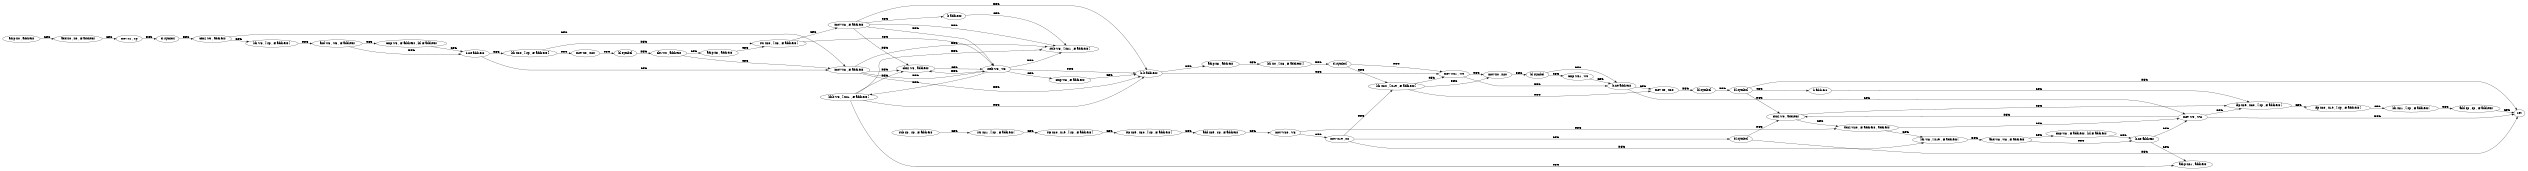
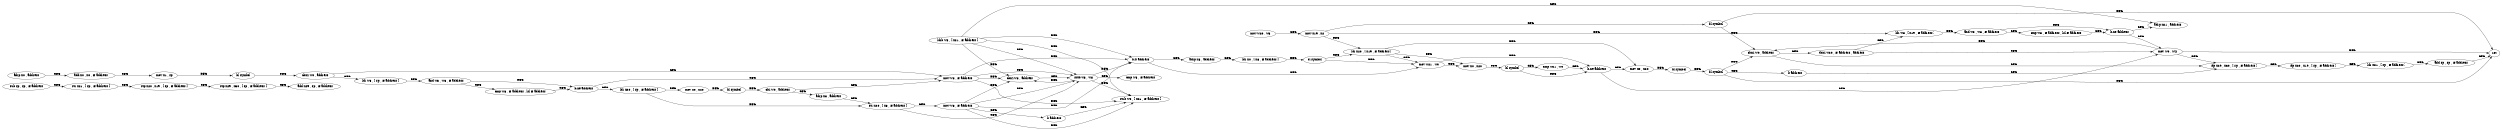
(1111, 77) -> none
(930, 85) -> (1024, 57)
(1567, 130) -> none
(1257, 133) -> none
